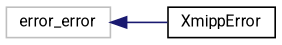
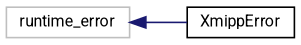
(58, 22) -> (68, 22)
